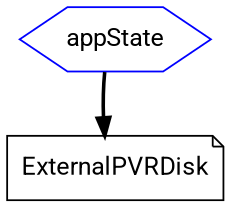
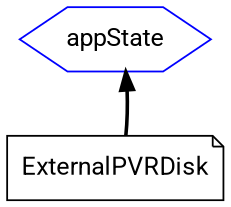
(103, 95) -> (127, 113)
